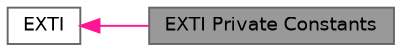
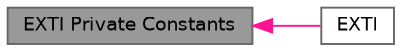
(124, 26) -> (296, 26)
